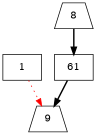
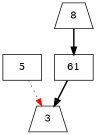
(22, 67) -> (22, 67)
(48, 119) -> (48, 119)
